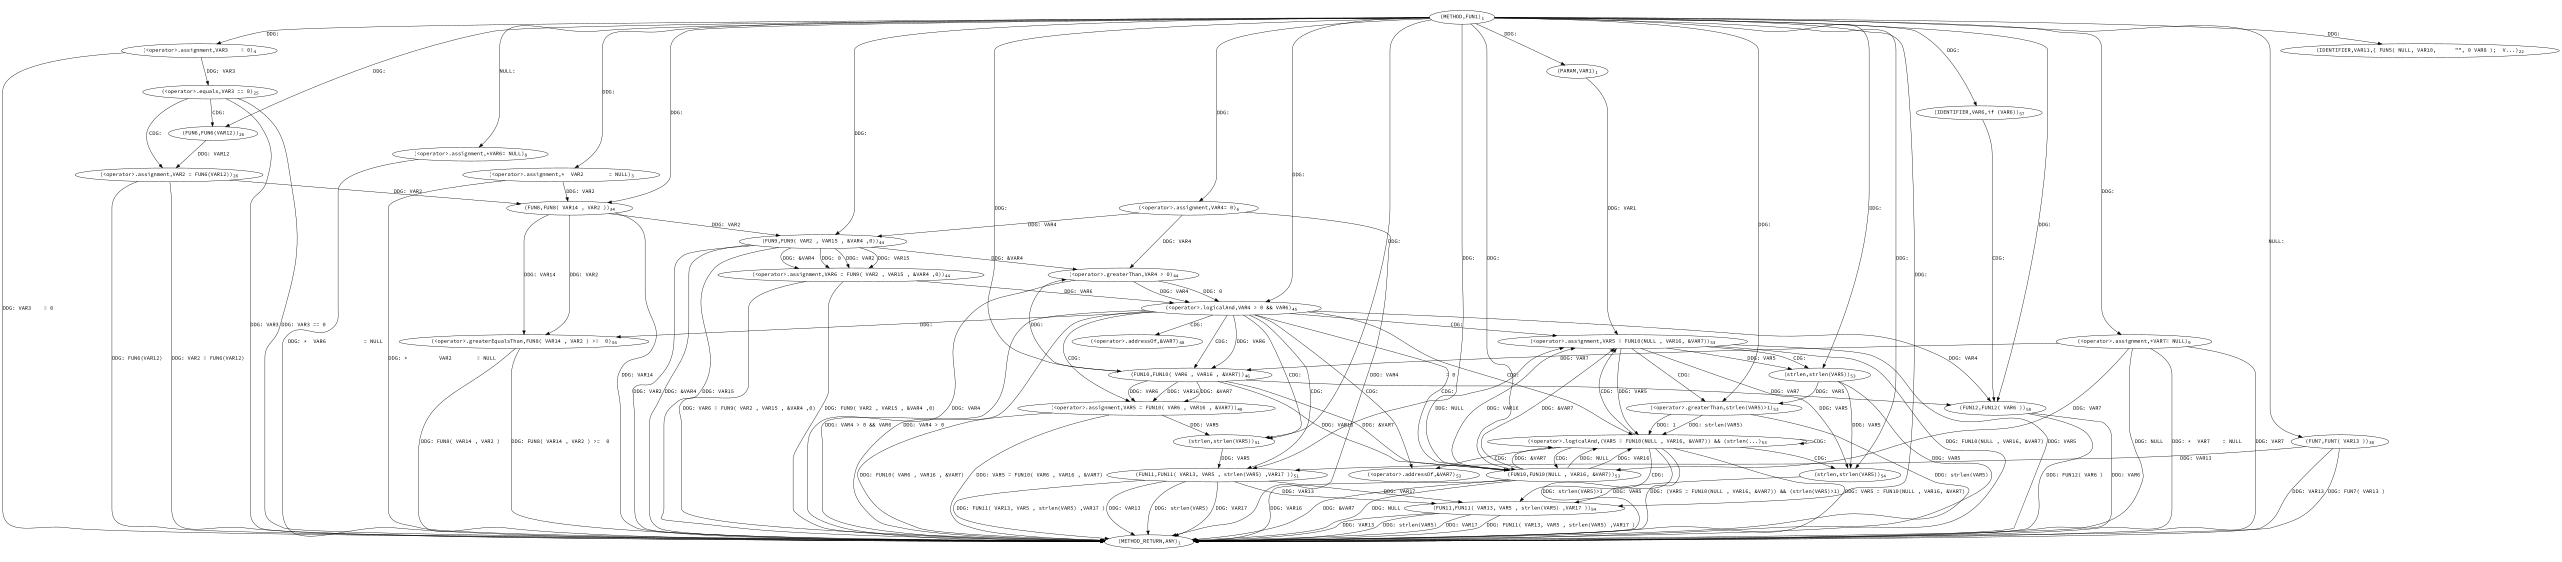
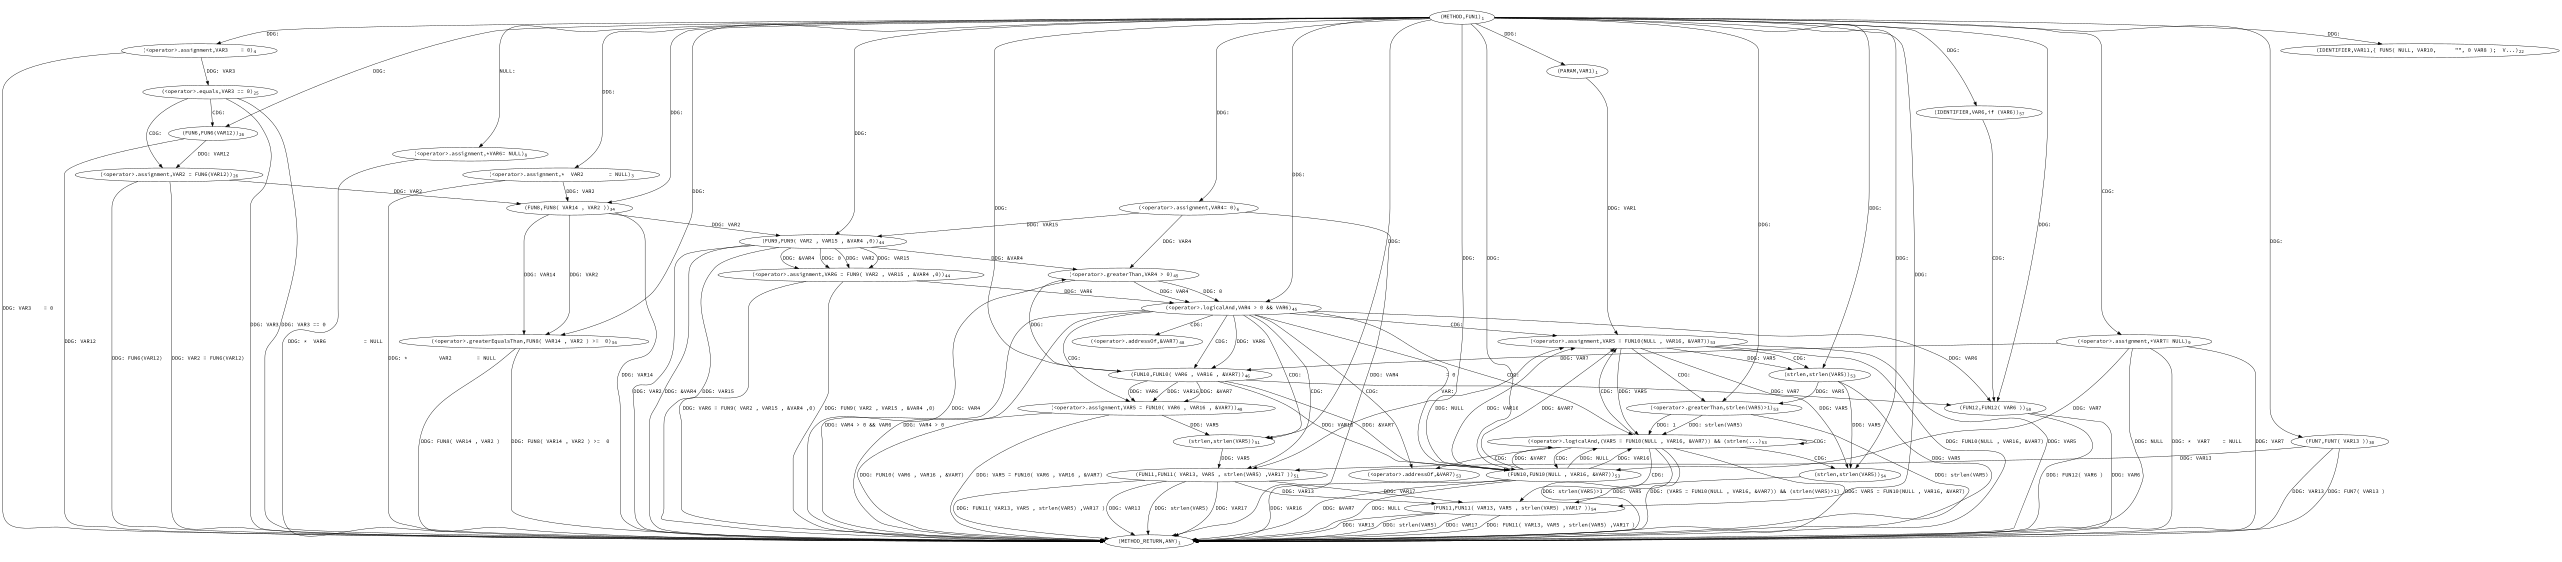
(2110, 192) -> (2110, 192)
(1042, 225) -> (1042, 225)
(2278, 242) -> (2278, 242)
(1176, 274) -> (1176, 274)
(888, 324) -> (881, 31)
(1963, 358) -> (1963, 358)
(1449, 392) -> (1449, 392)
none -> (121, 528)
